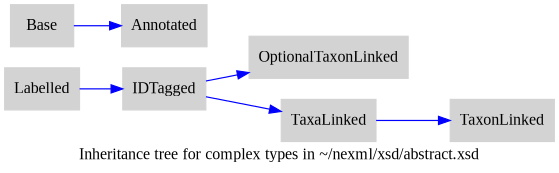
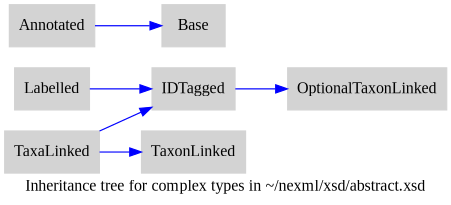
(92, 26) -> (122, 26)
(238, 103) -> (120, 122)
